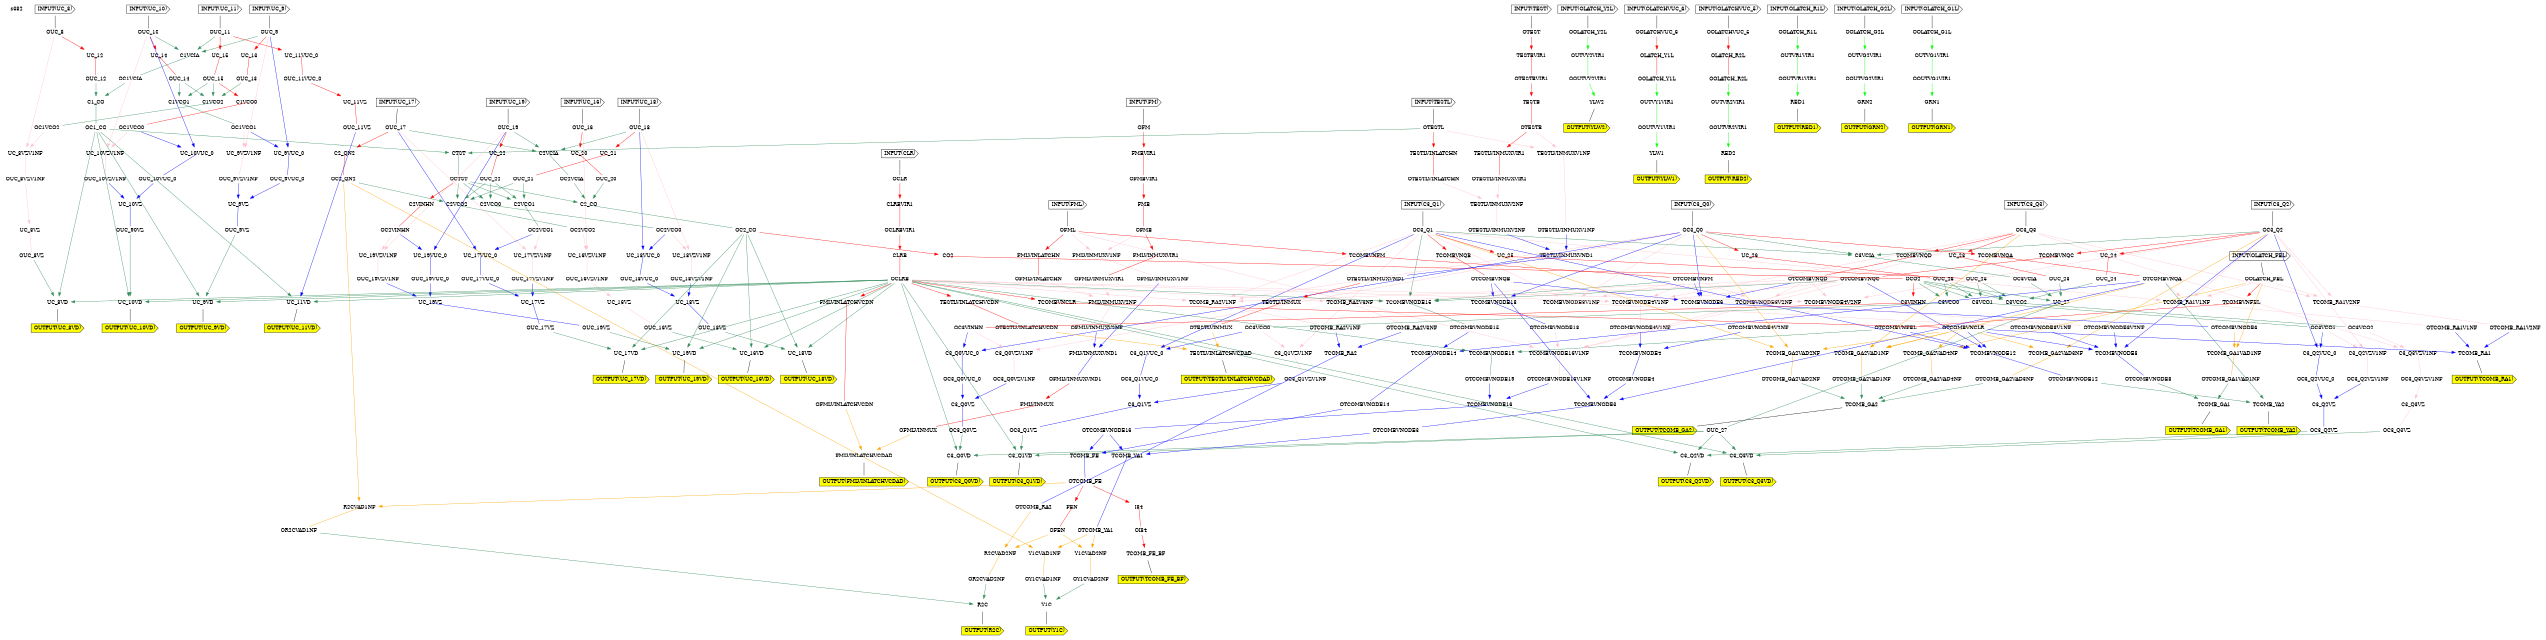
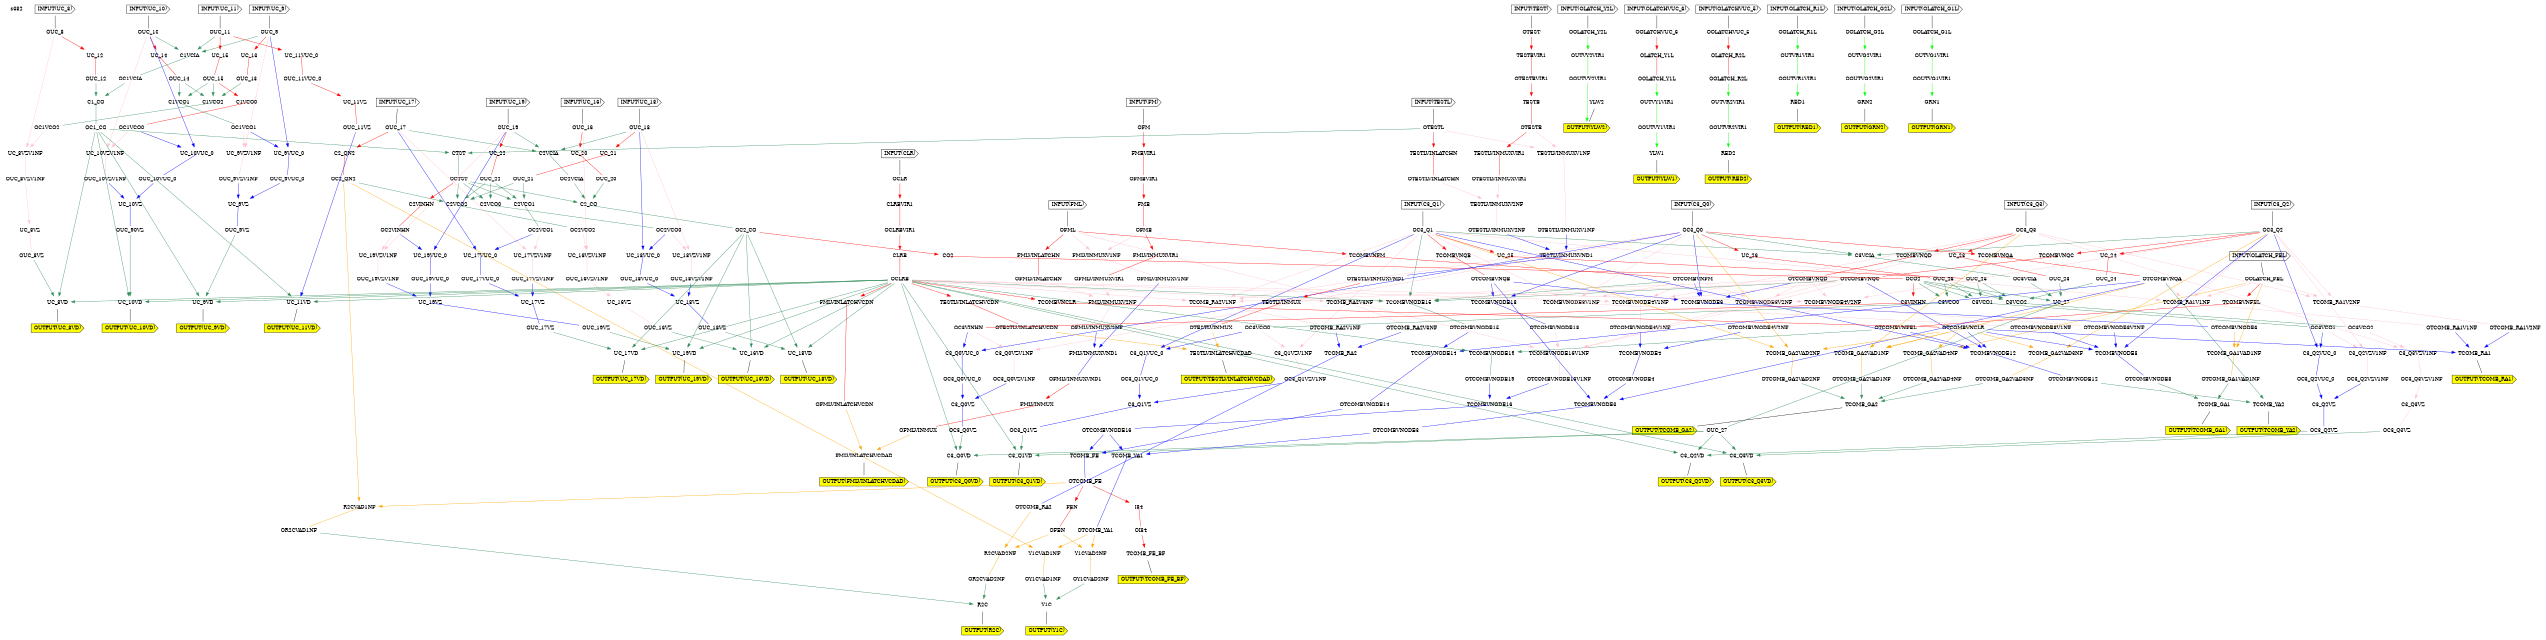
(1591, 88) -> (1587, 101)
